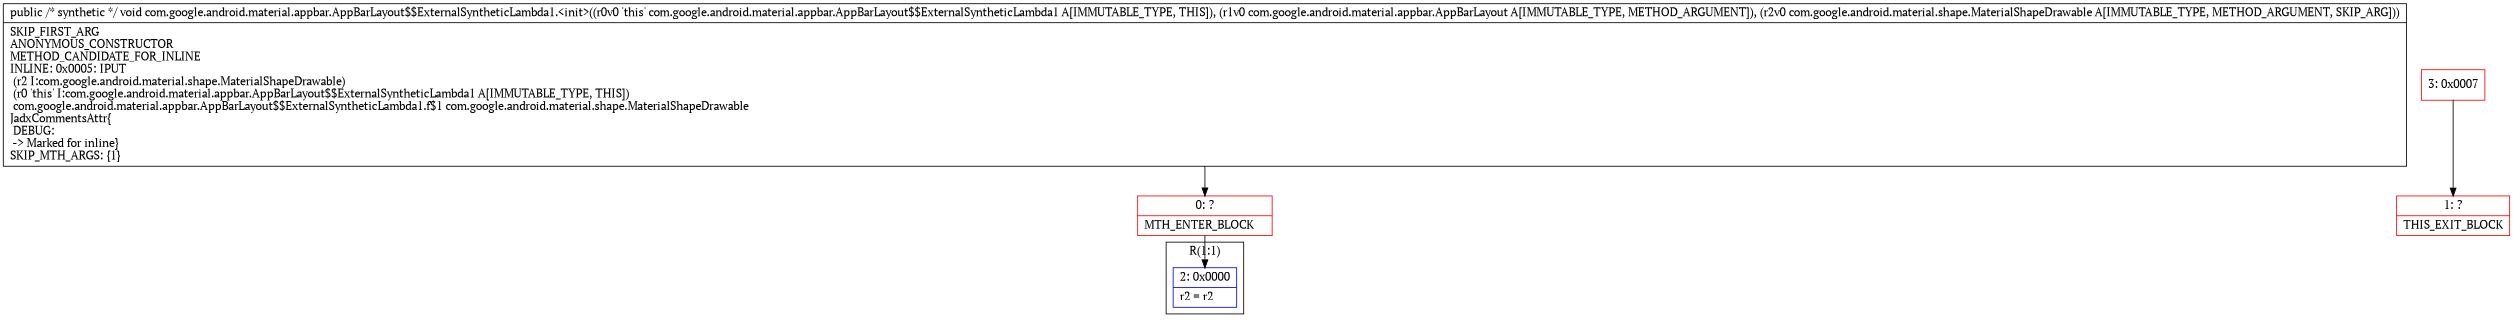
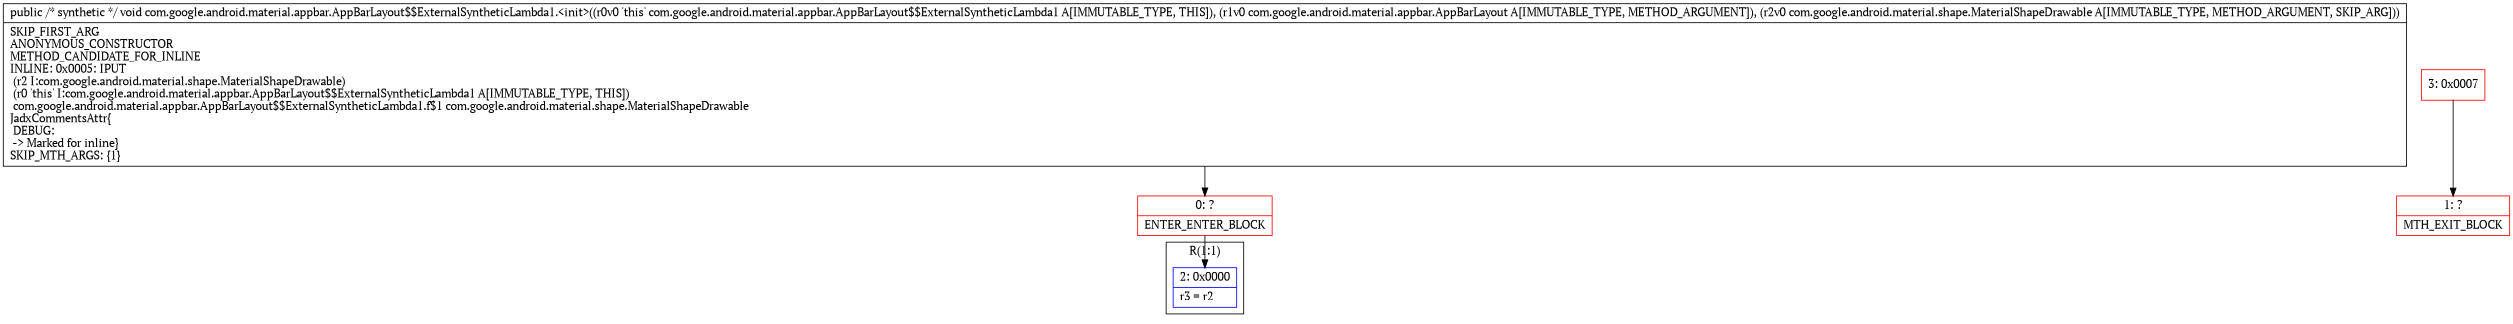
(1199, 225) -> (1205, 225)
(2453, 225) -> (2453, 225)
(1197, 297) -> (1197, 297)
